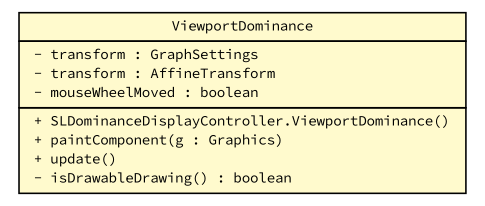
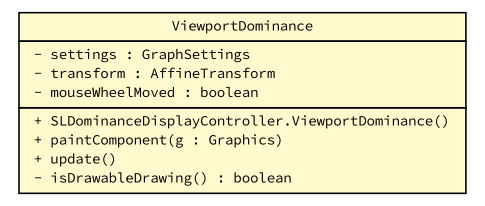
(147, 55) -> (143, 55)
